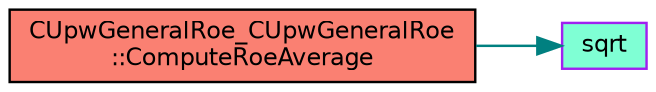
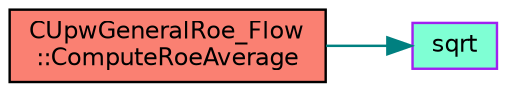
(242, 46) -> (168, 46)
